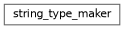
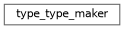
(62, 15) -> (62, 15)
